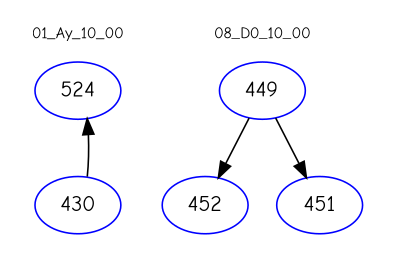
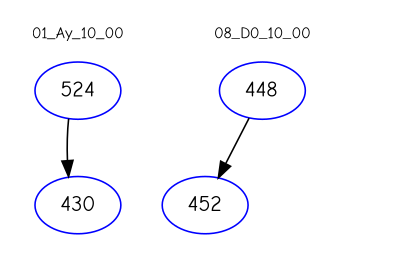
(262, 91) -> (262, 91)
(89, 156) -> (67, 140)
(320, 205) -> none
